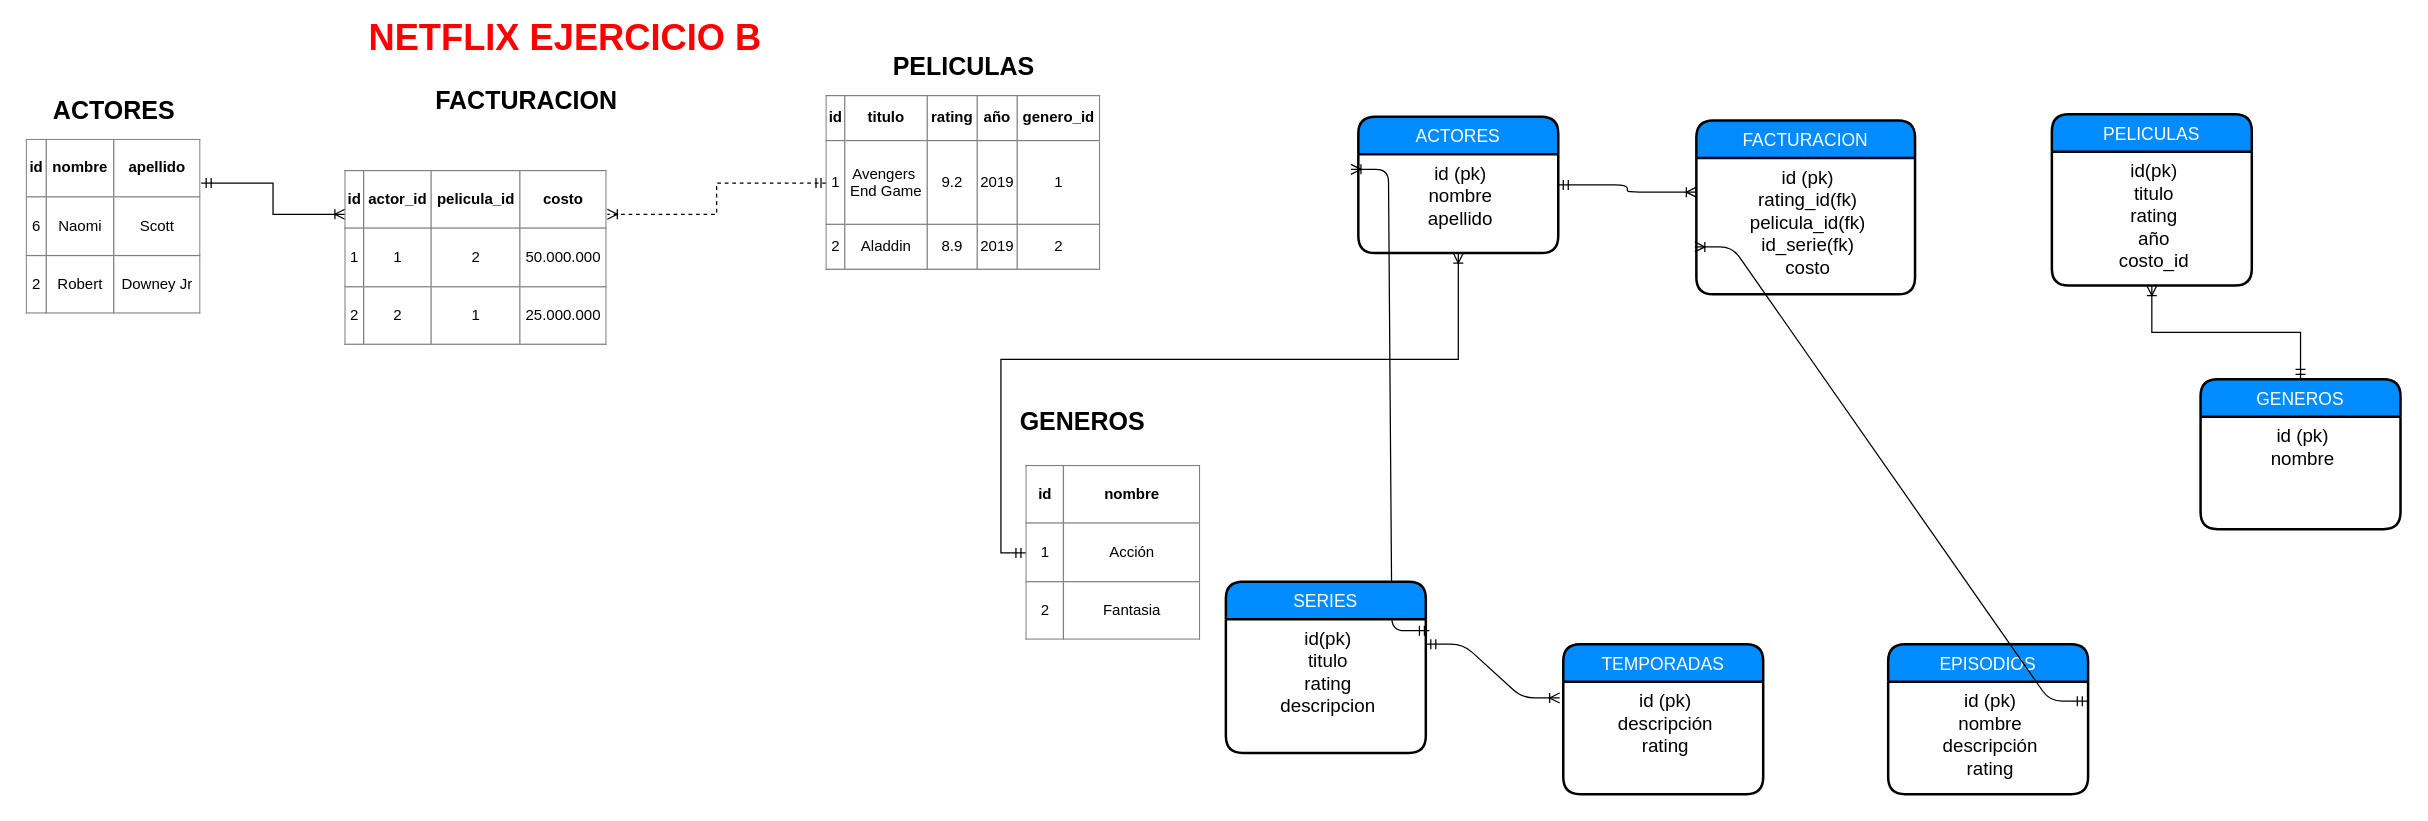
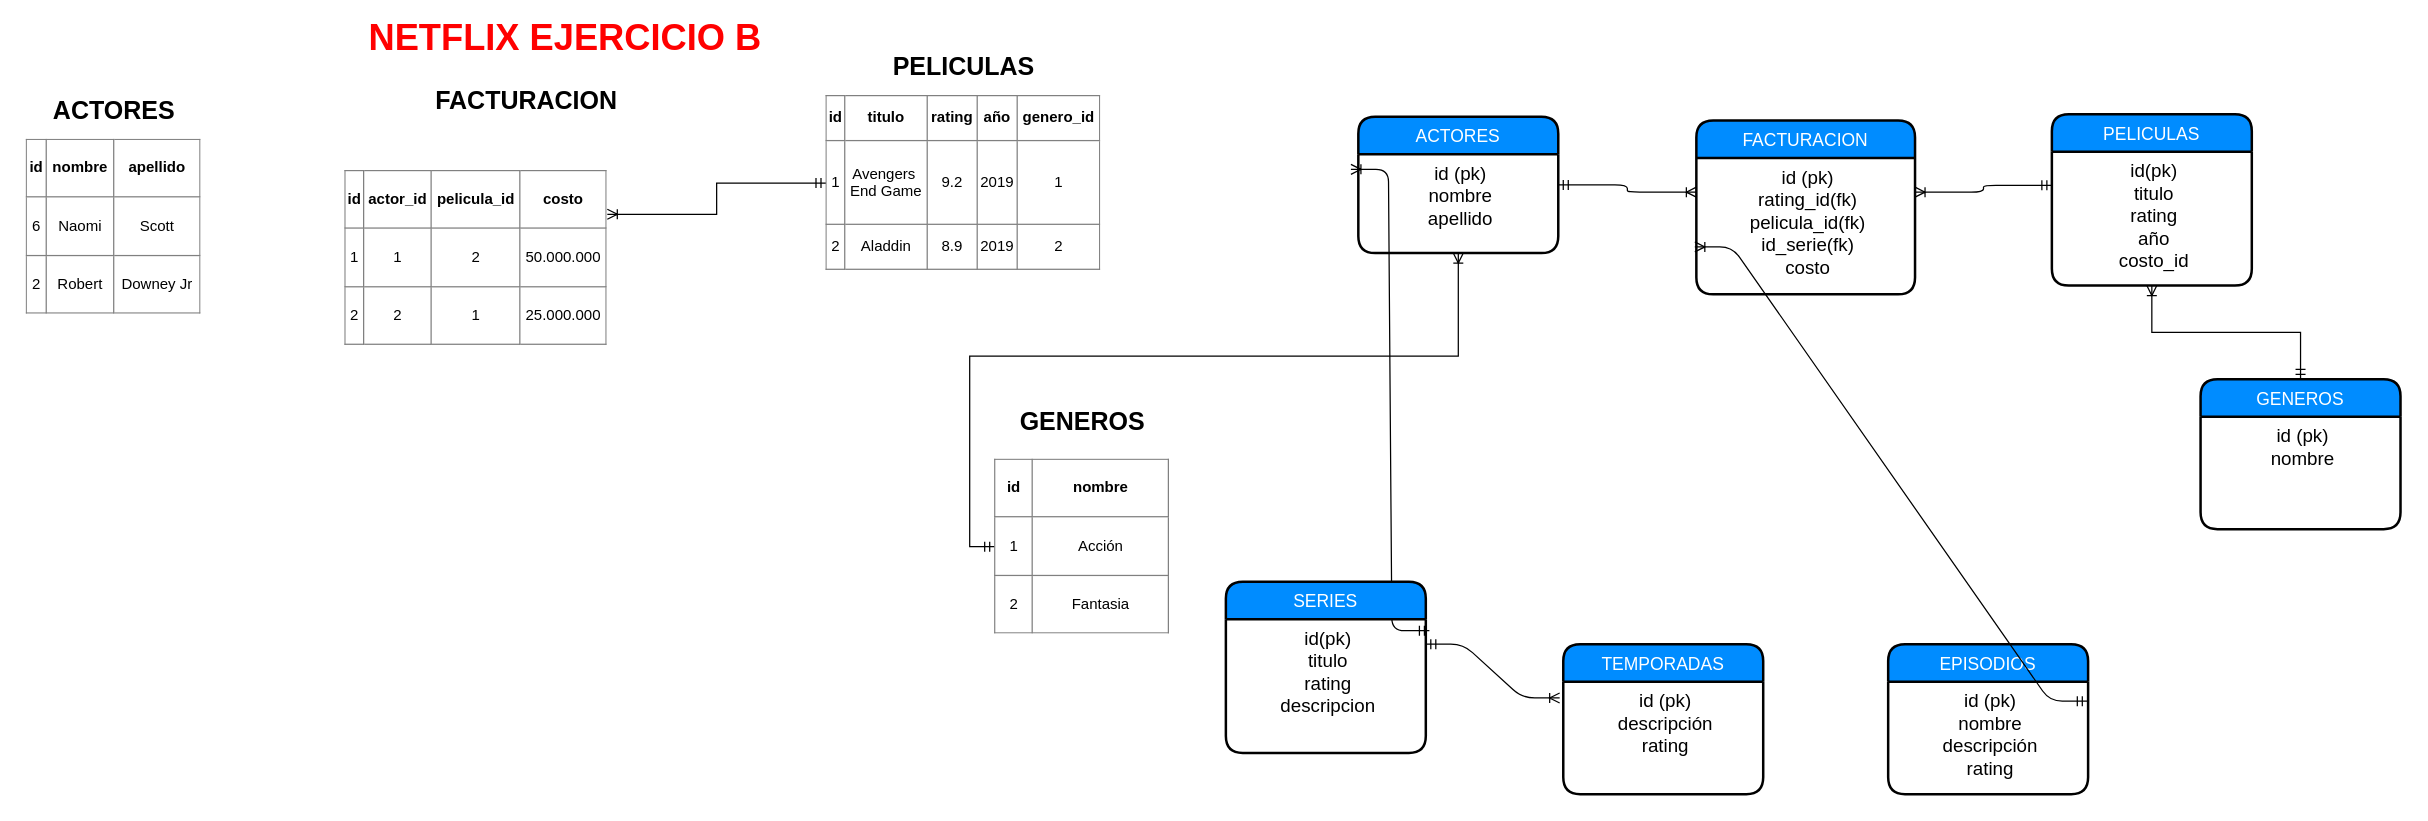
none -> (1983, 189)
(273, 198) -> none
(716, 200) -> (716, 200)
(1113, 553) -> (1082, 547)
